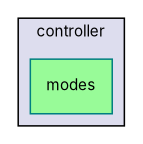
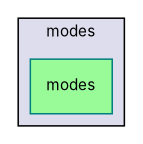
(71, 33) -> (71, 33)
